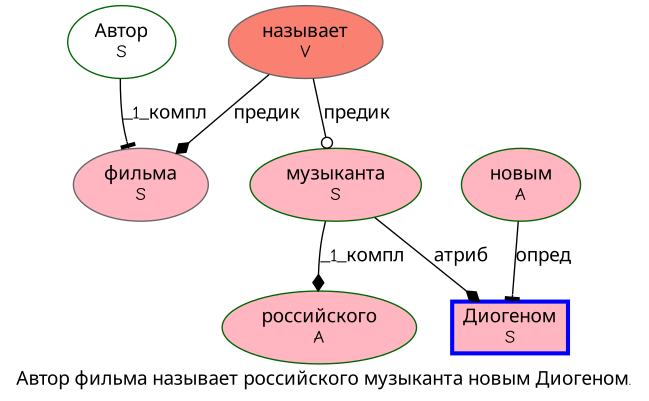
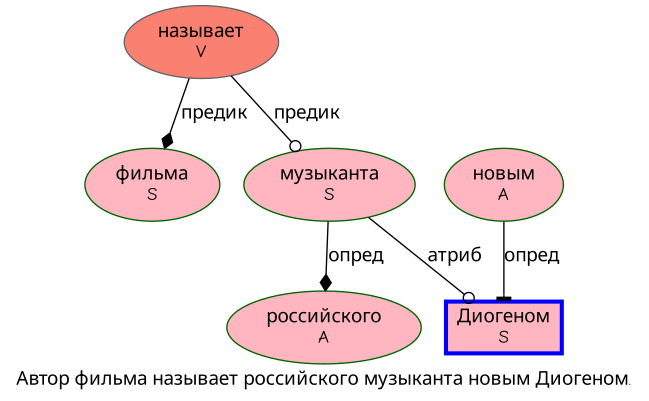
(122, 42) -> none
(141, 185) -> (152, 185)
(420, 254) -> (417, 256)
(363, 256) -> (356, 256)
